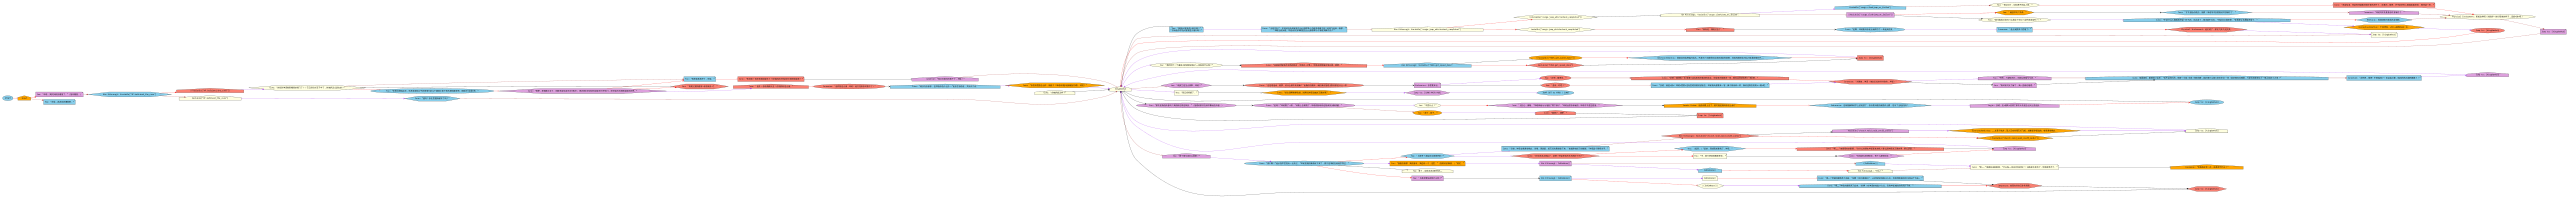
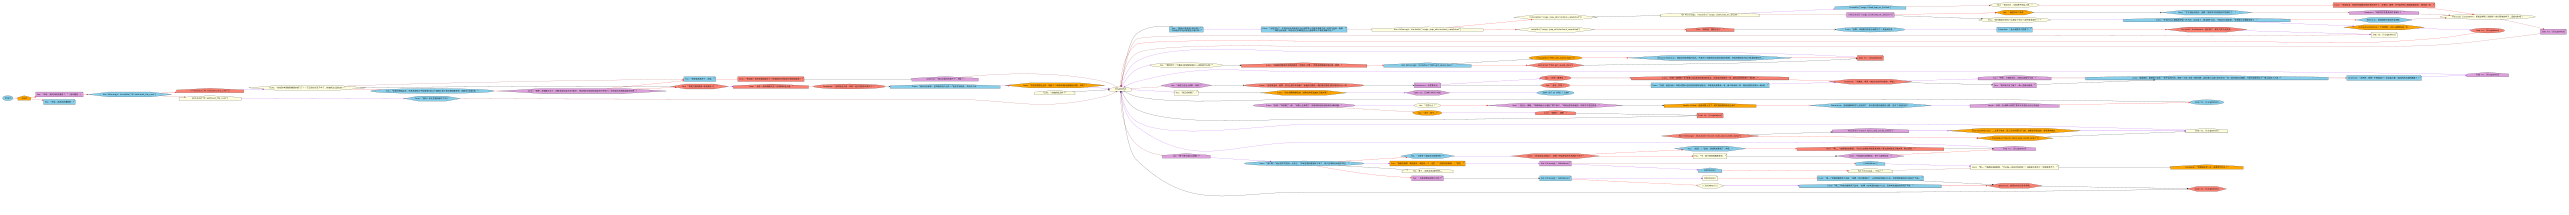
(702, 91) -> (730, 86)
(1186, 105) -> none
(1556, 149) -> none
